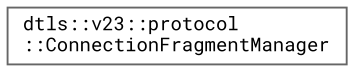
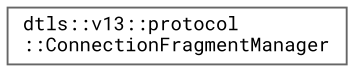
(177, 36) -> (177, 36)
